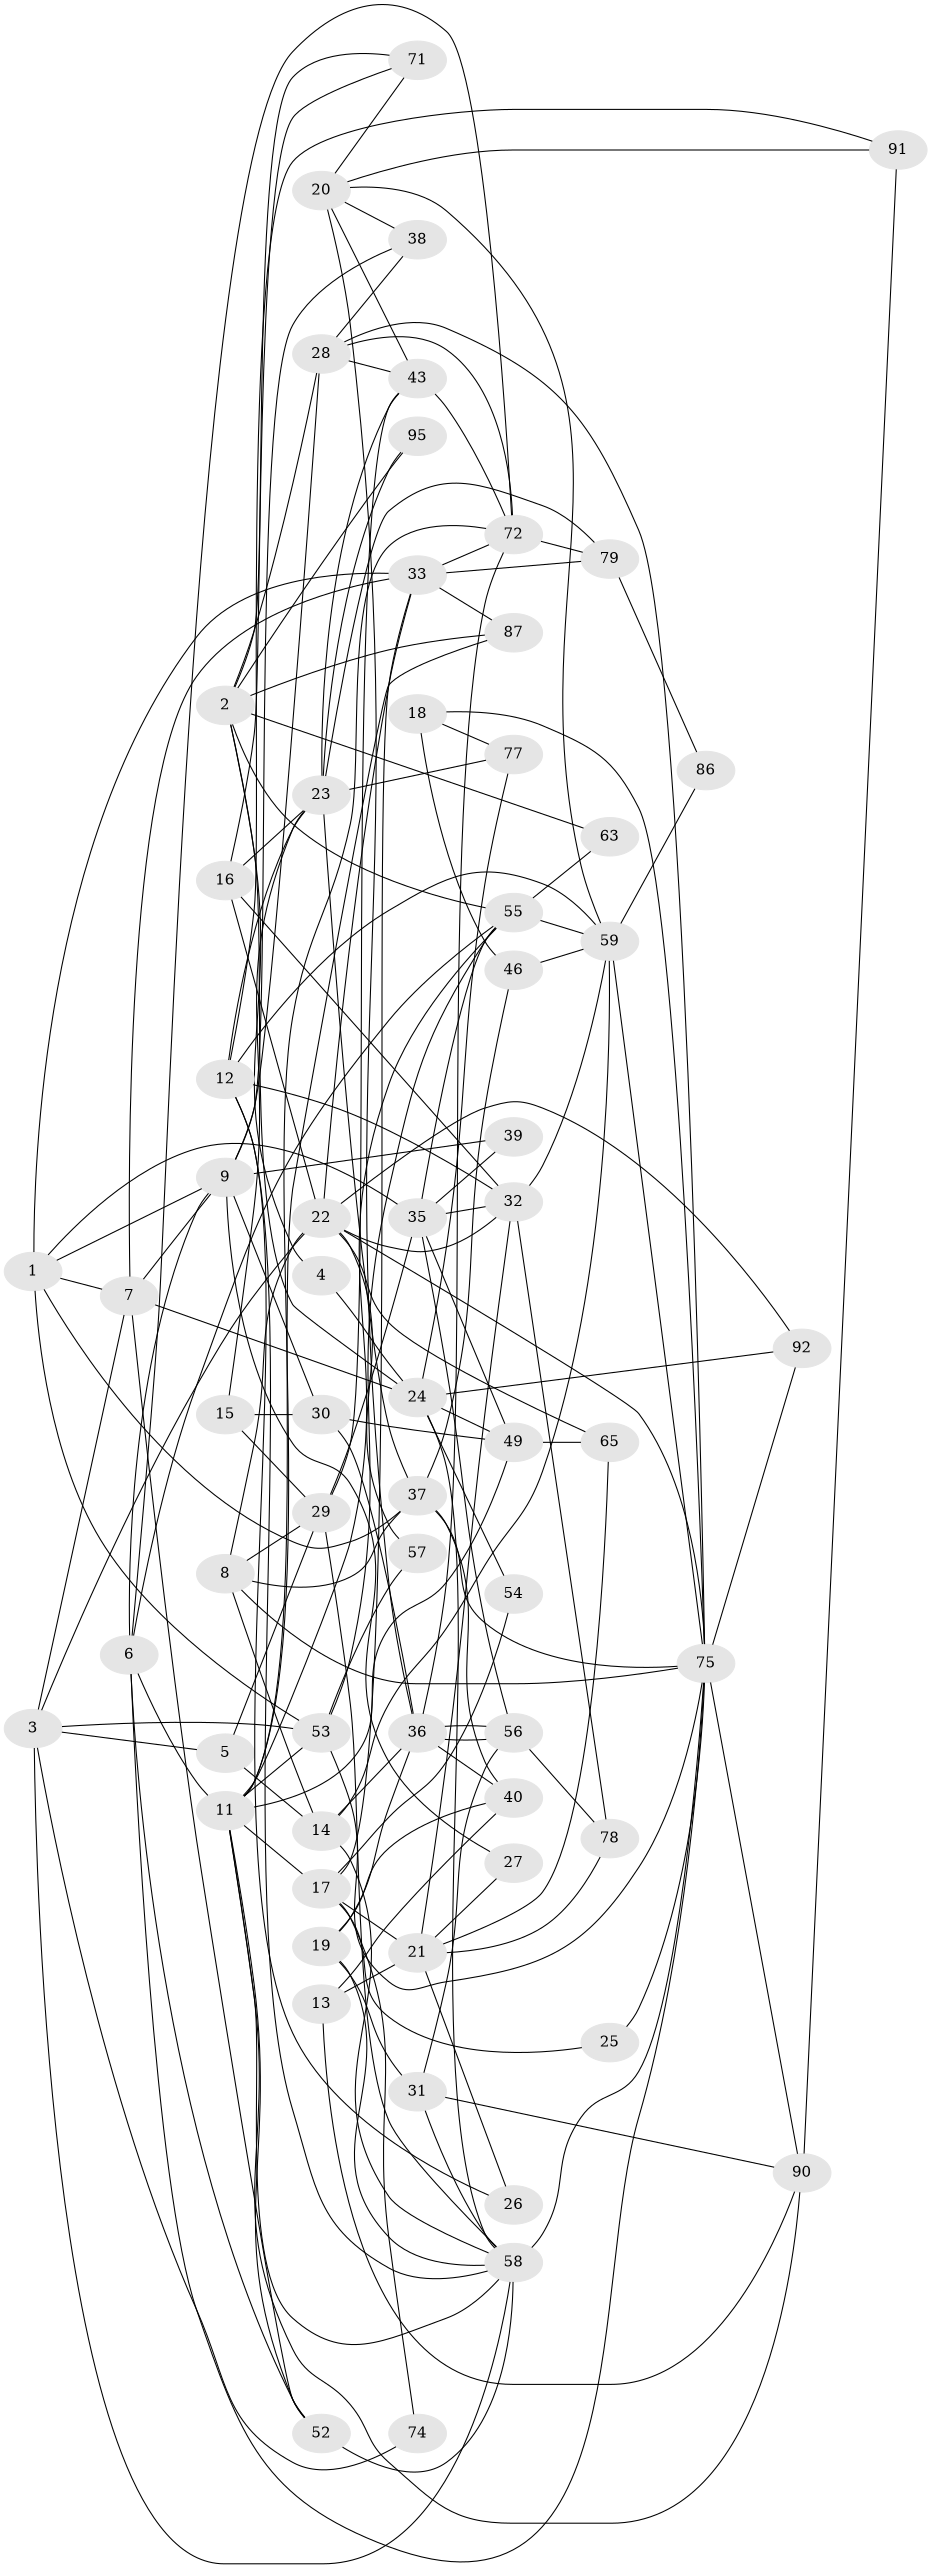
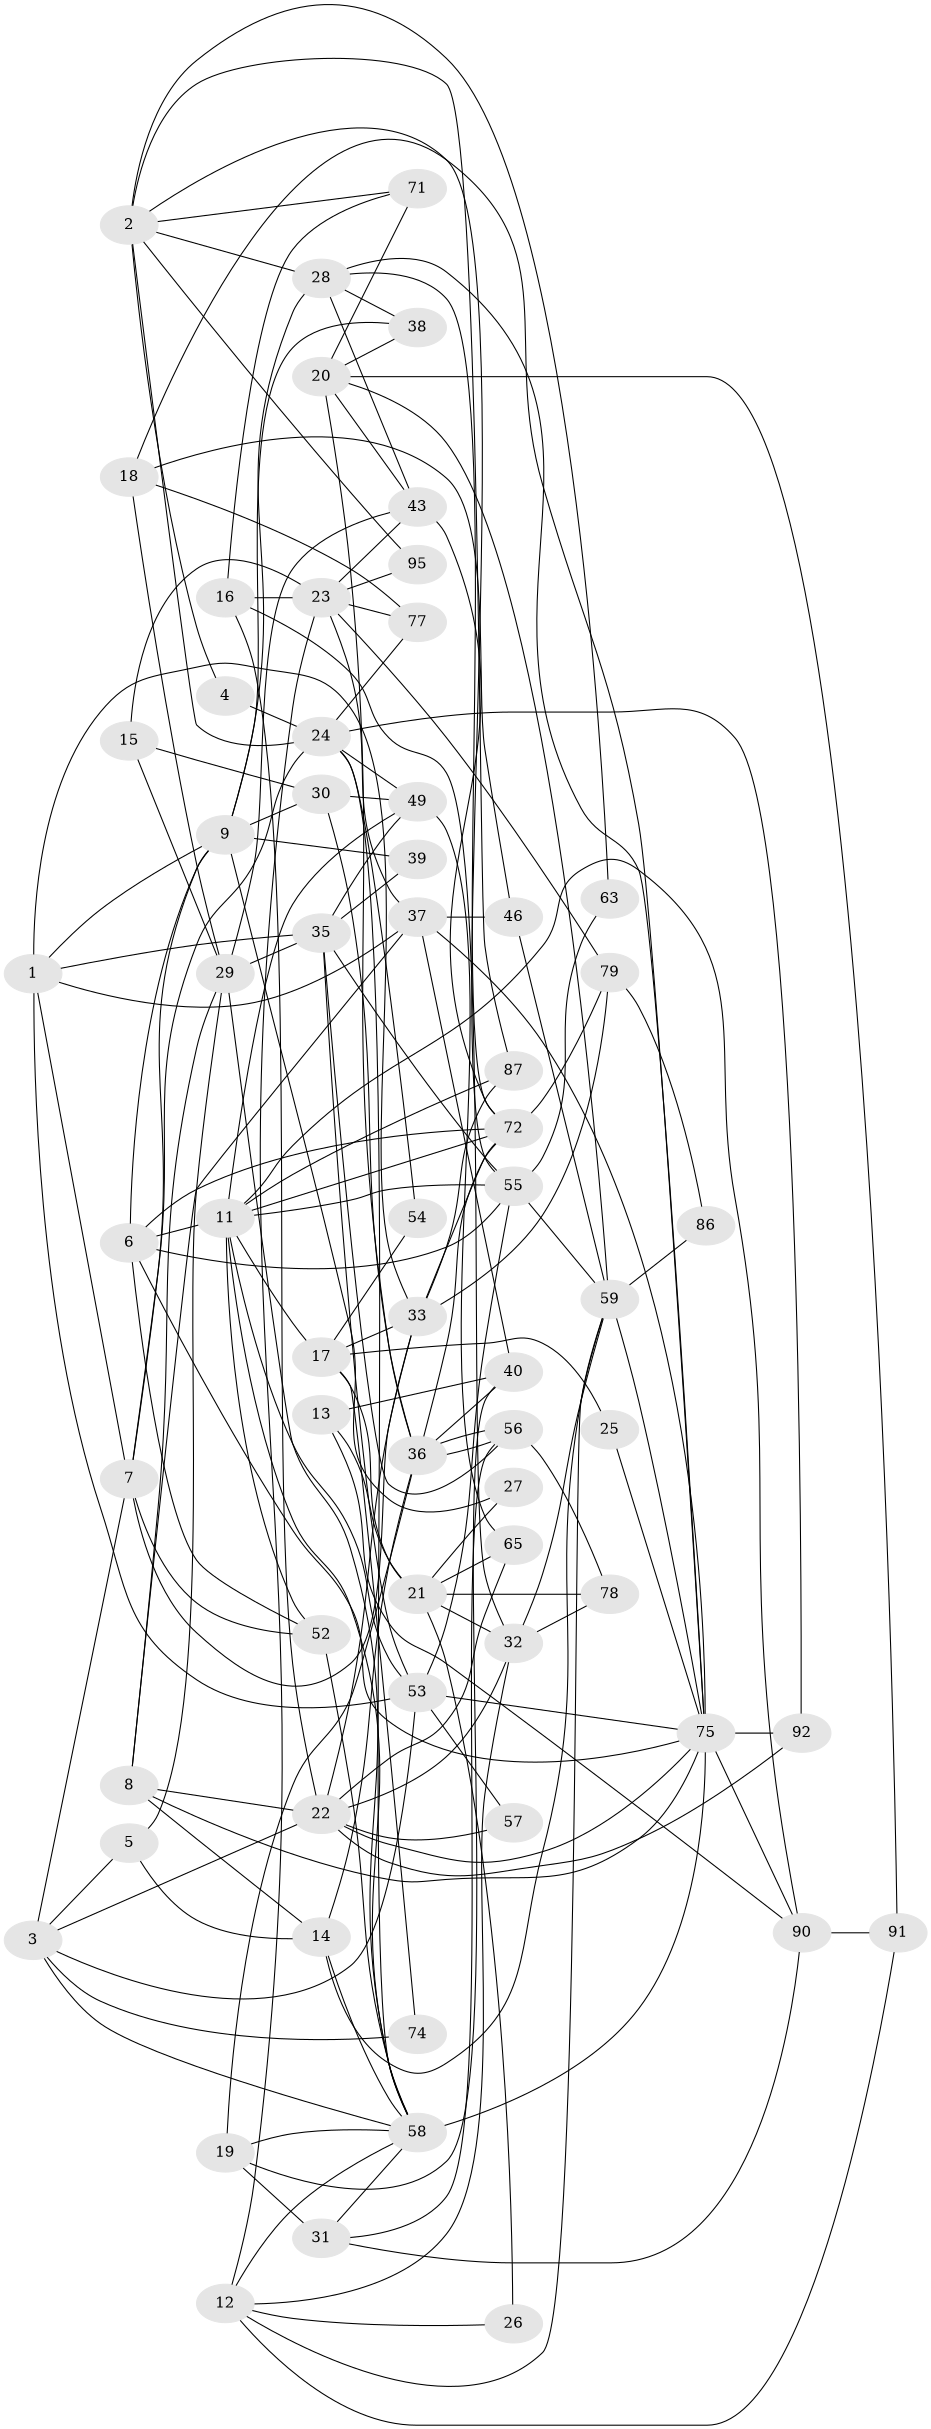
none -> (170, 727)
(466, 1210) -> (347, 1280)
